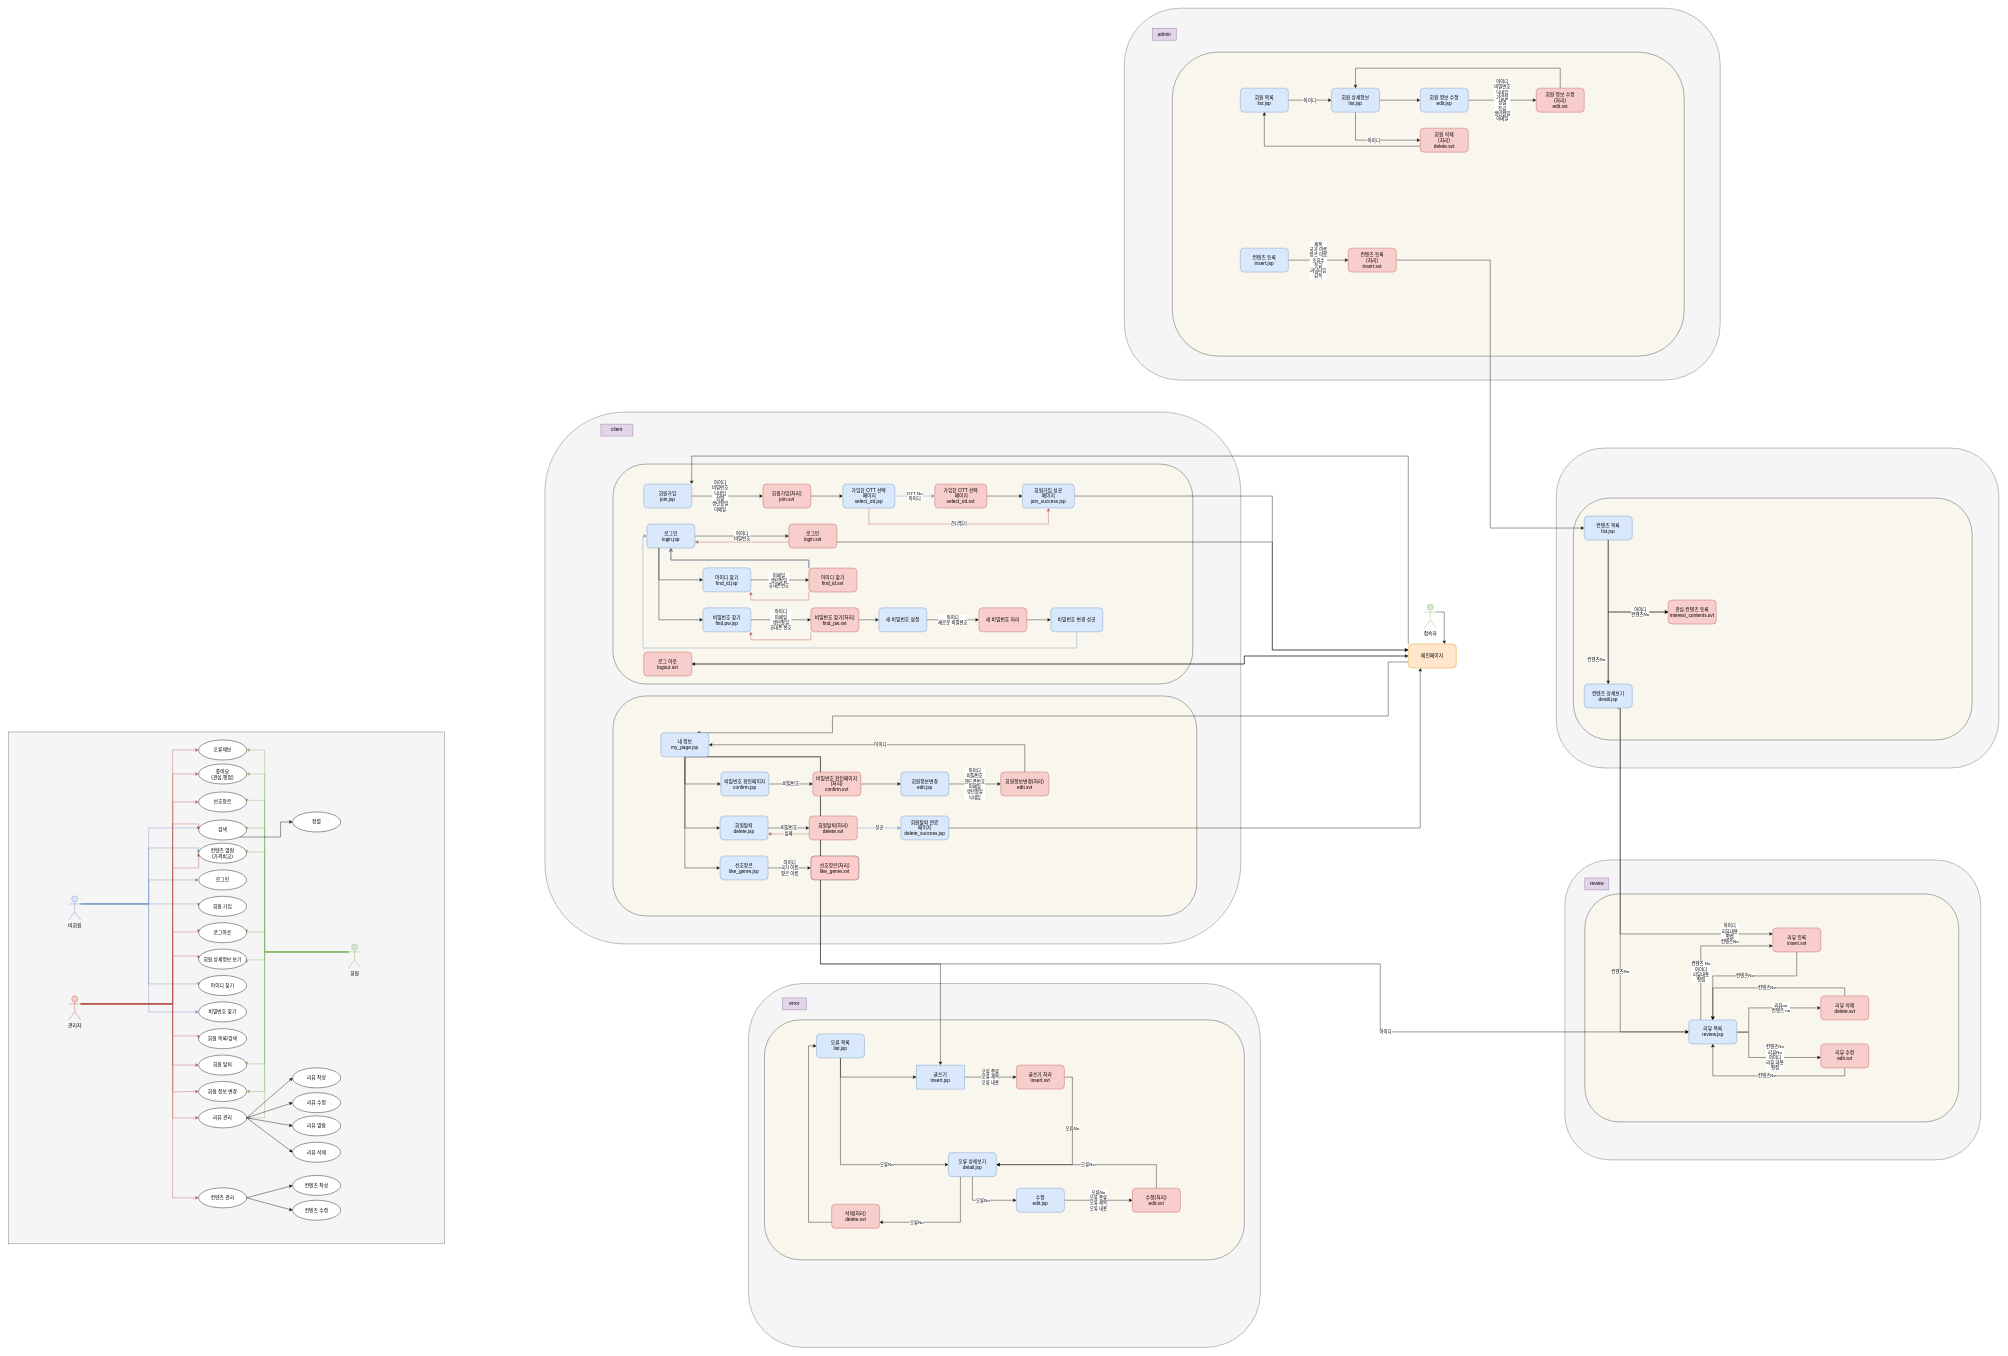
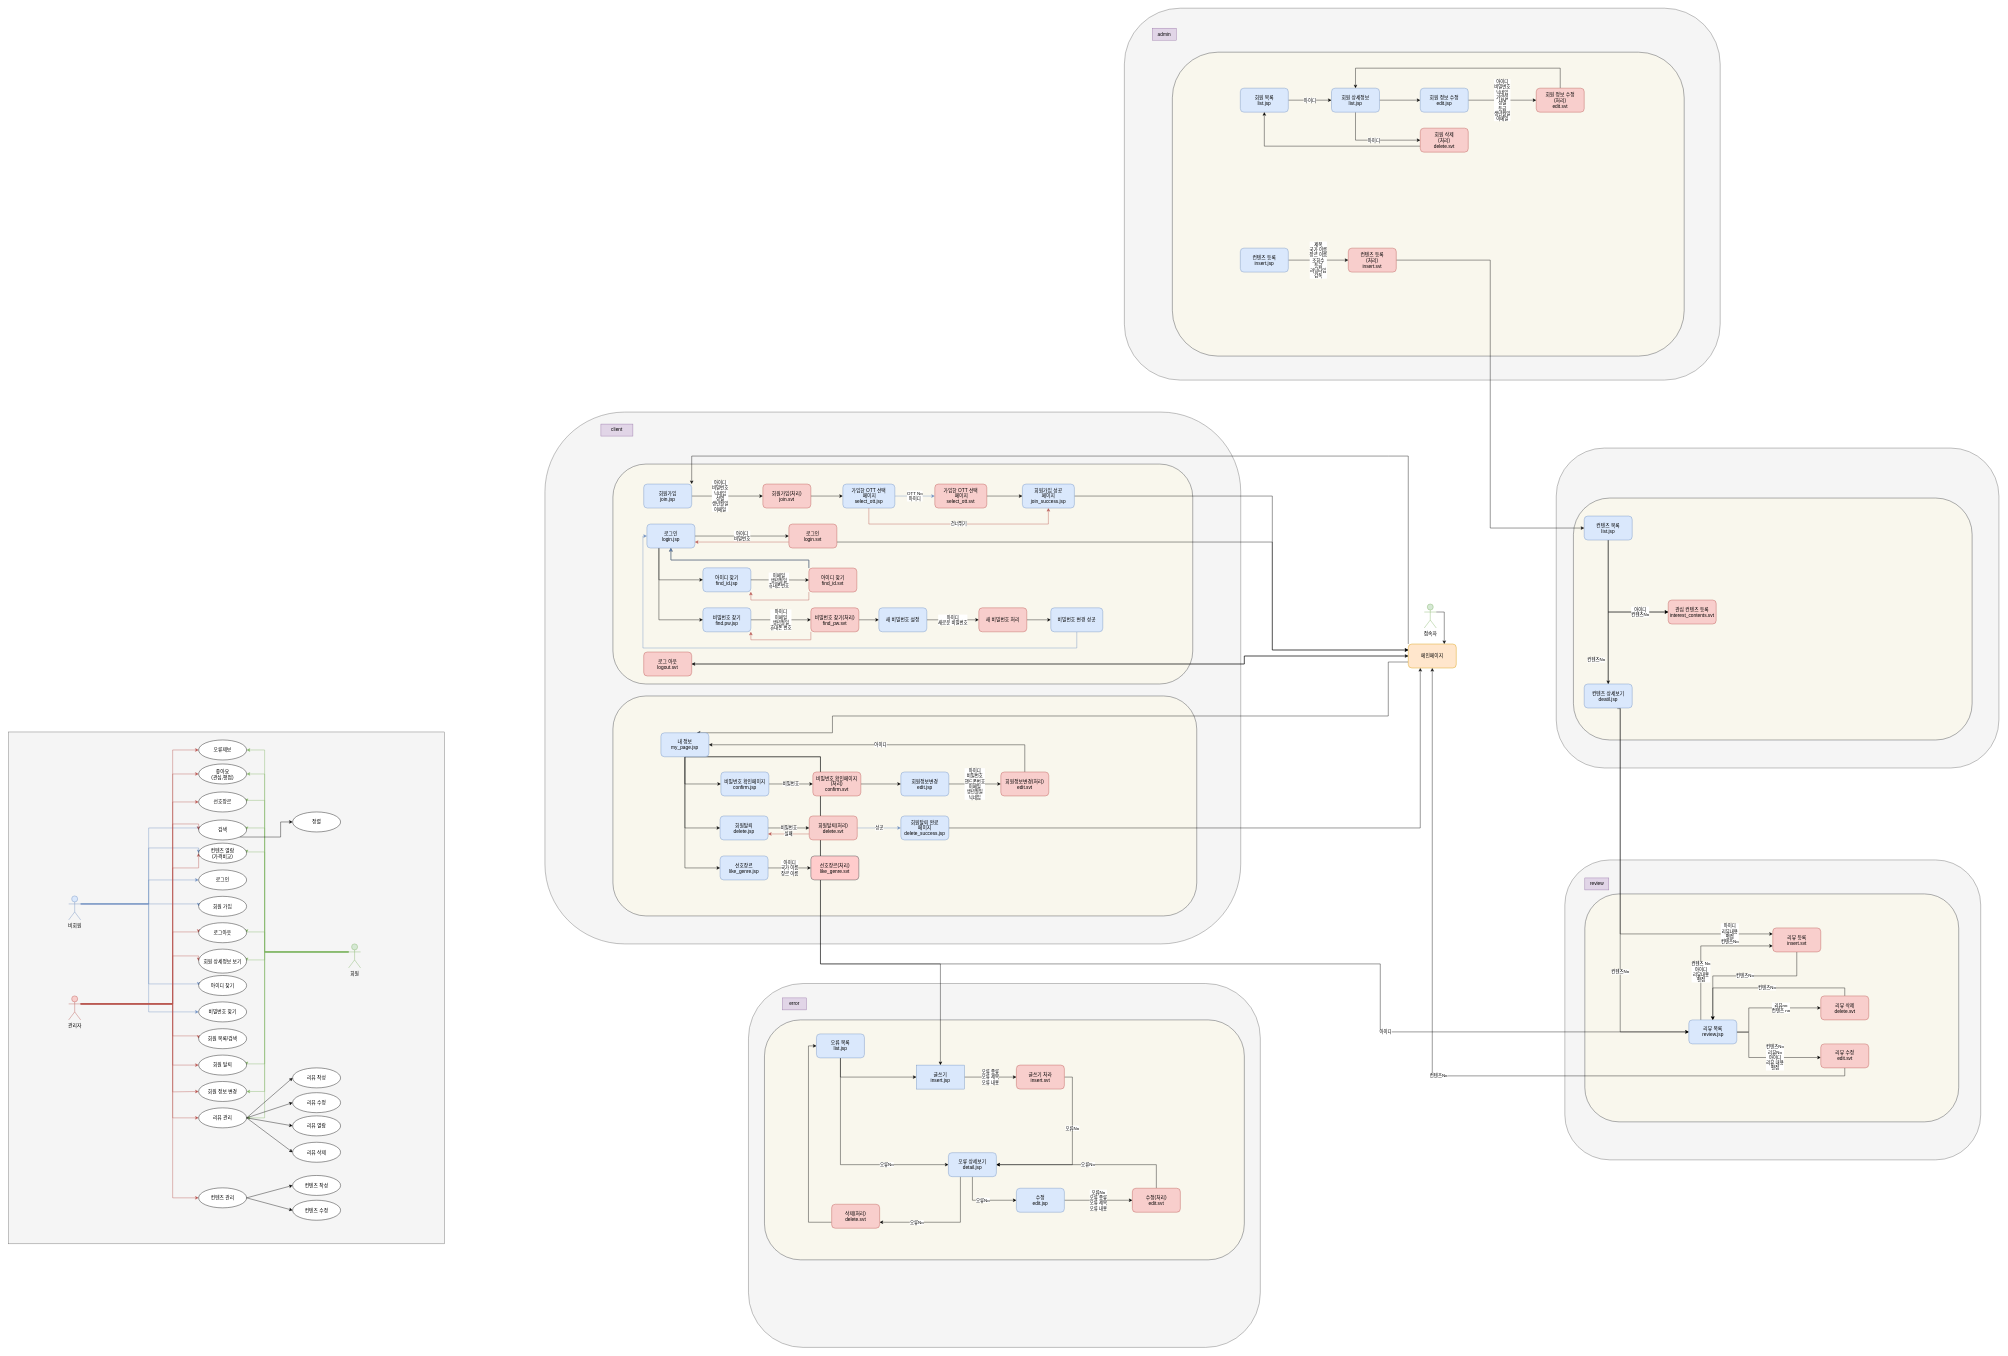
(222, 959) -> (222, 961)
(1766, 1076) -> (1437, 1076)
